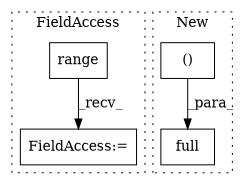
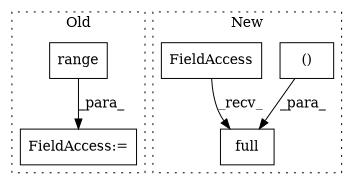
(78, 23) -> (78, 23)
none -> (212, 61)
(101, 104) -> (101, 104)
